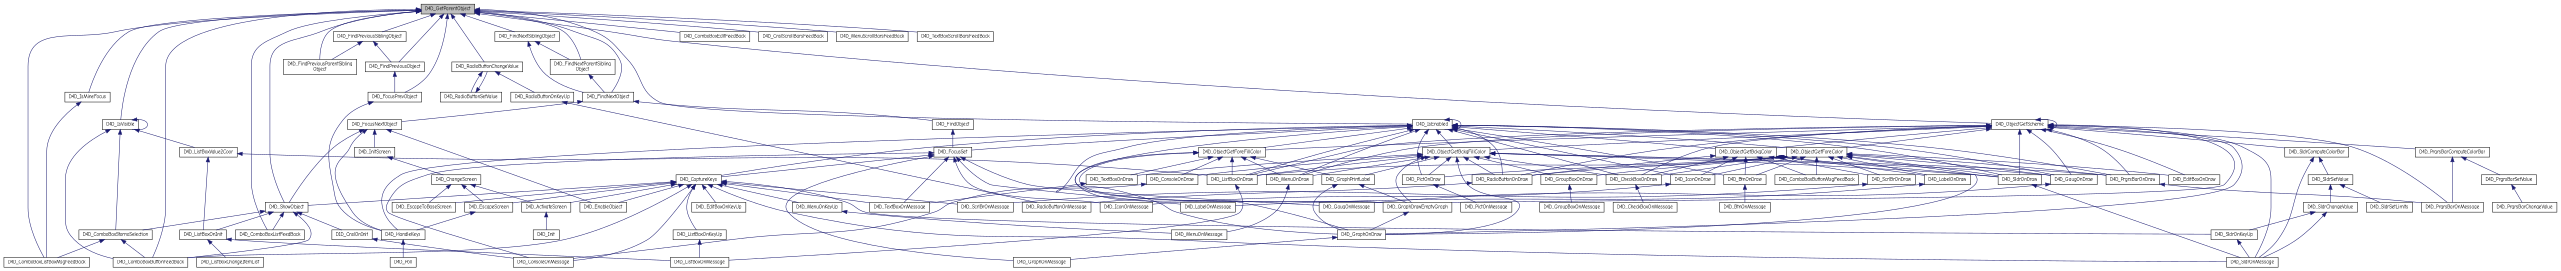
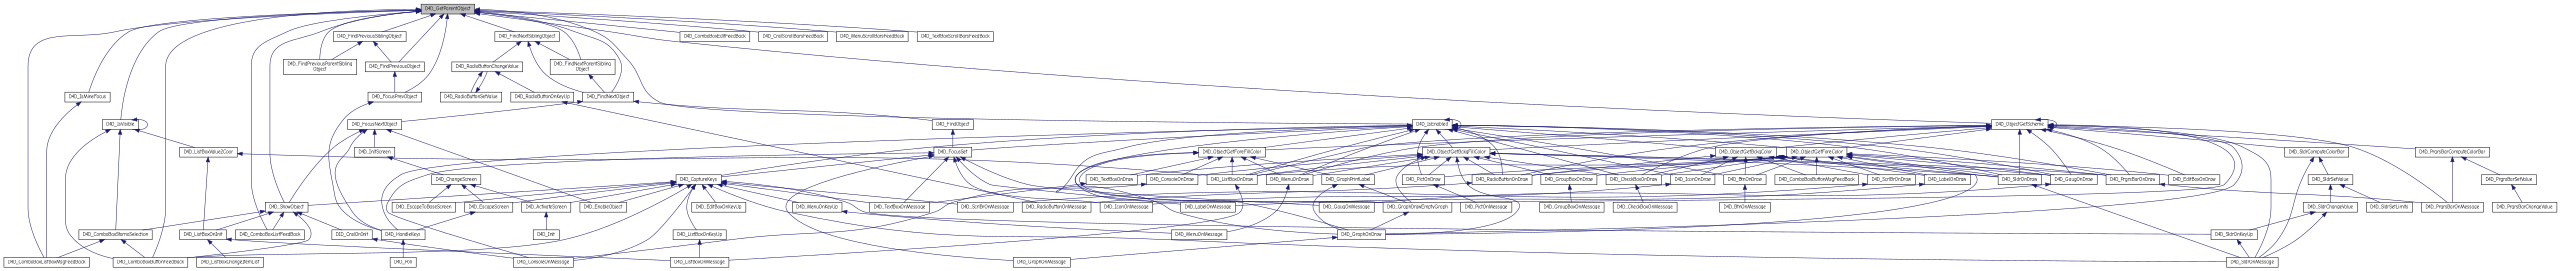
(469, 40) -> (505, 53)
